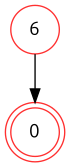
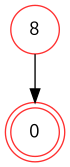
(35, 30) -> (35, 30)
